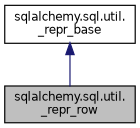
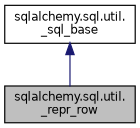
(70, 24) -> (70, 24)
